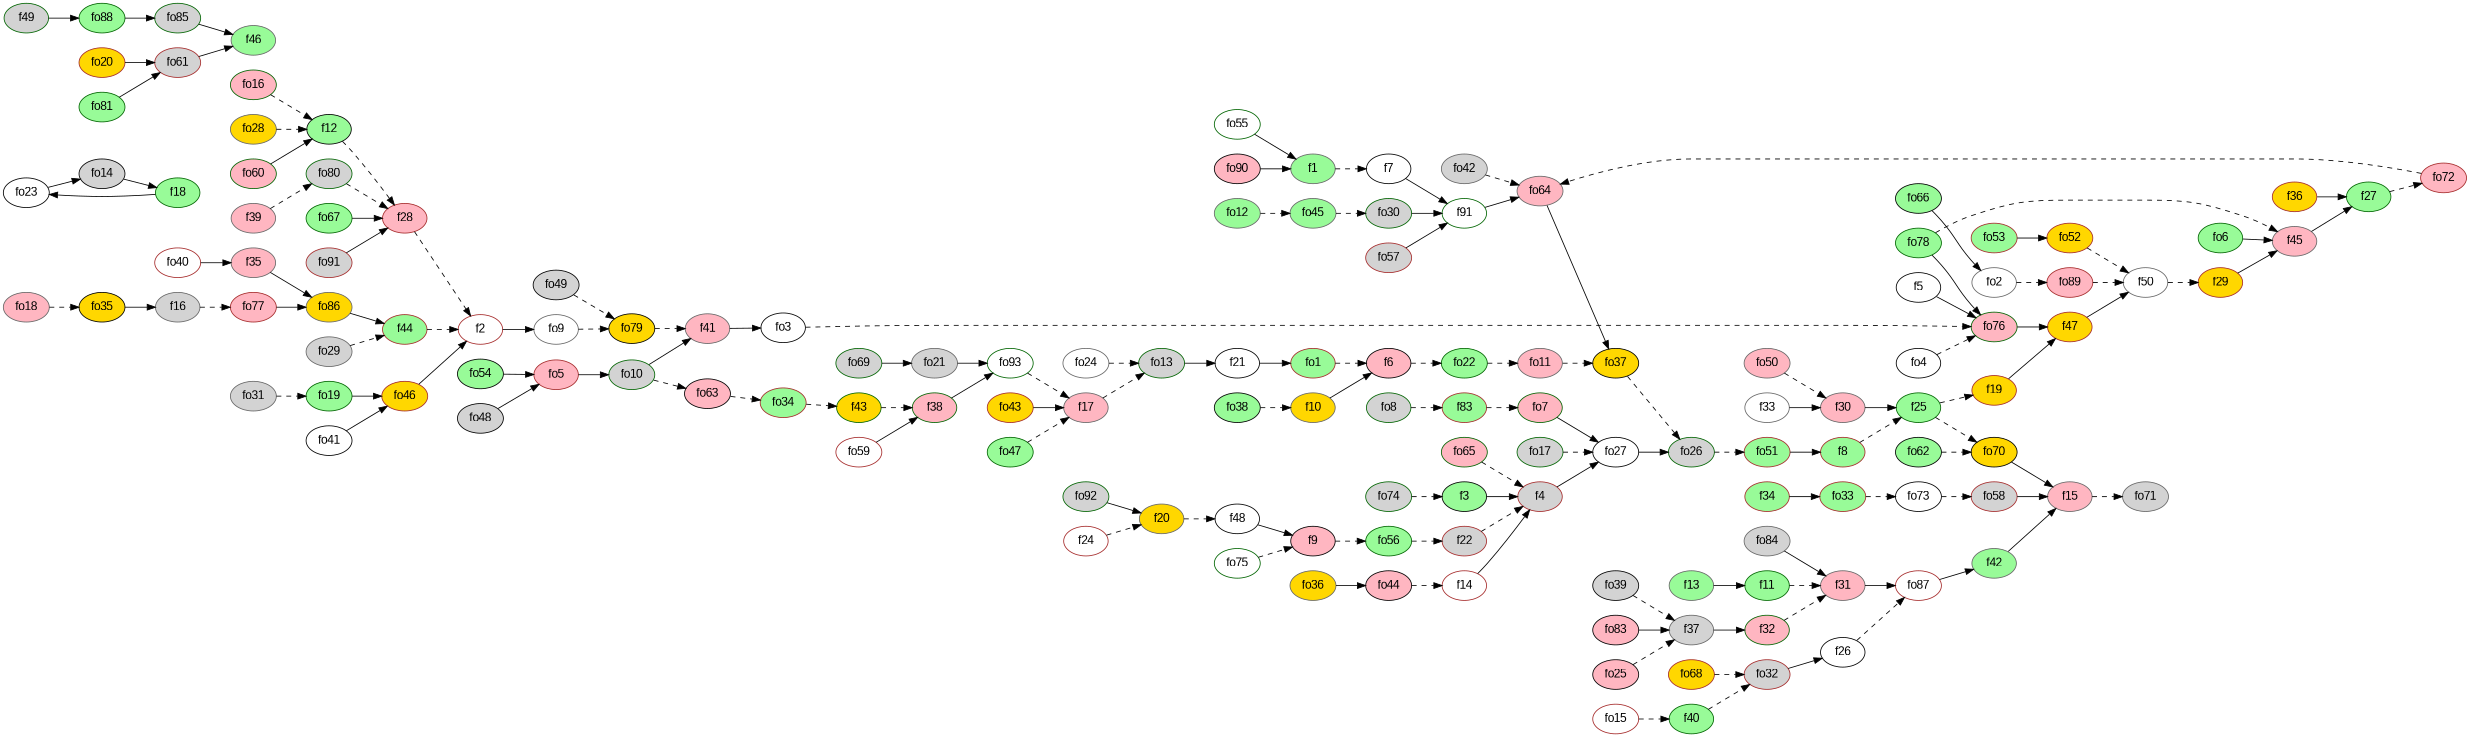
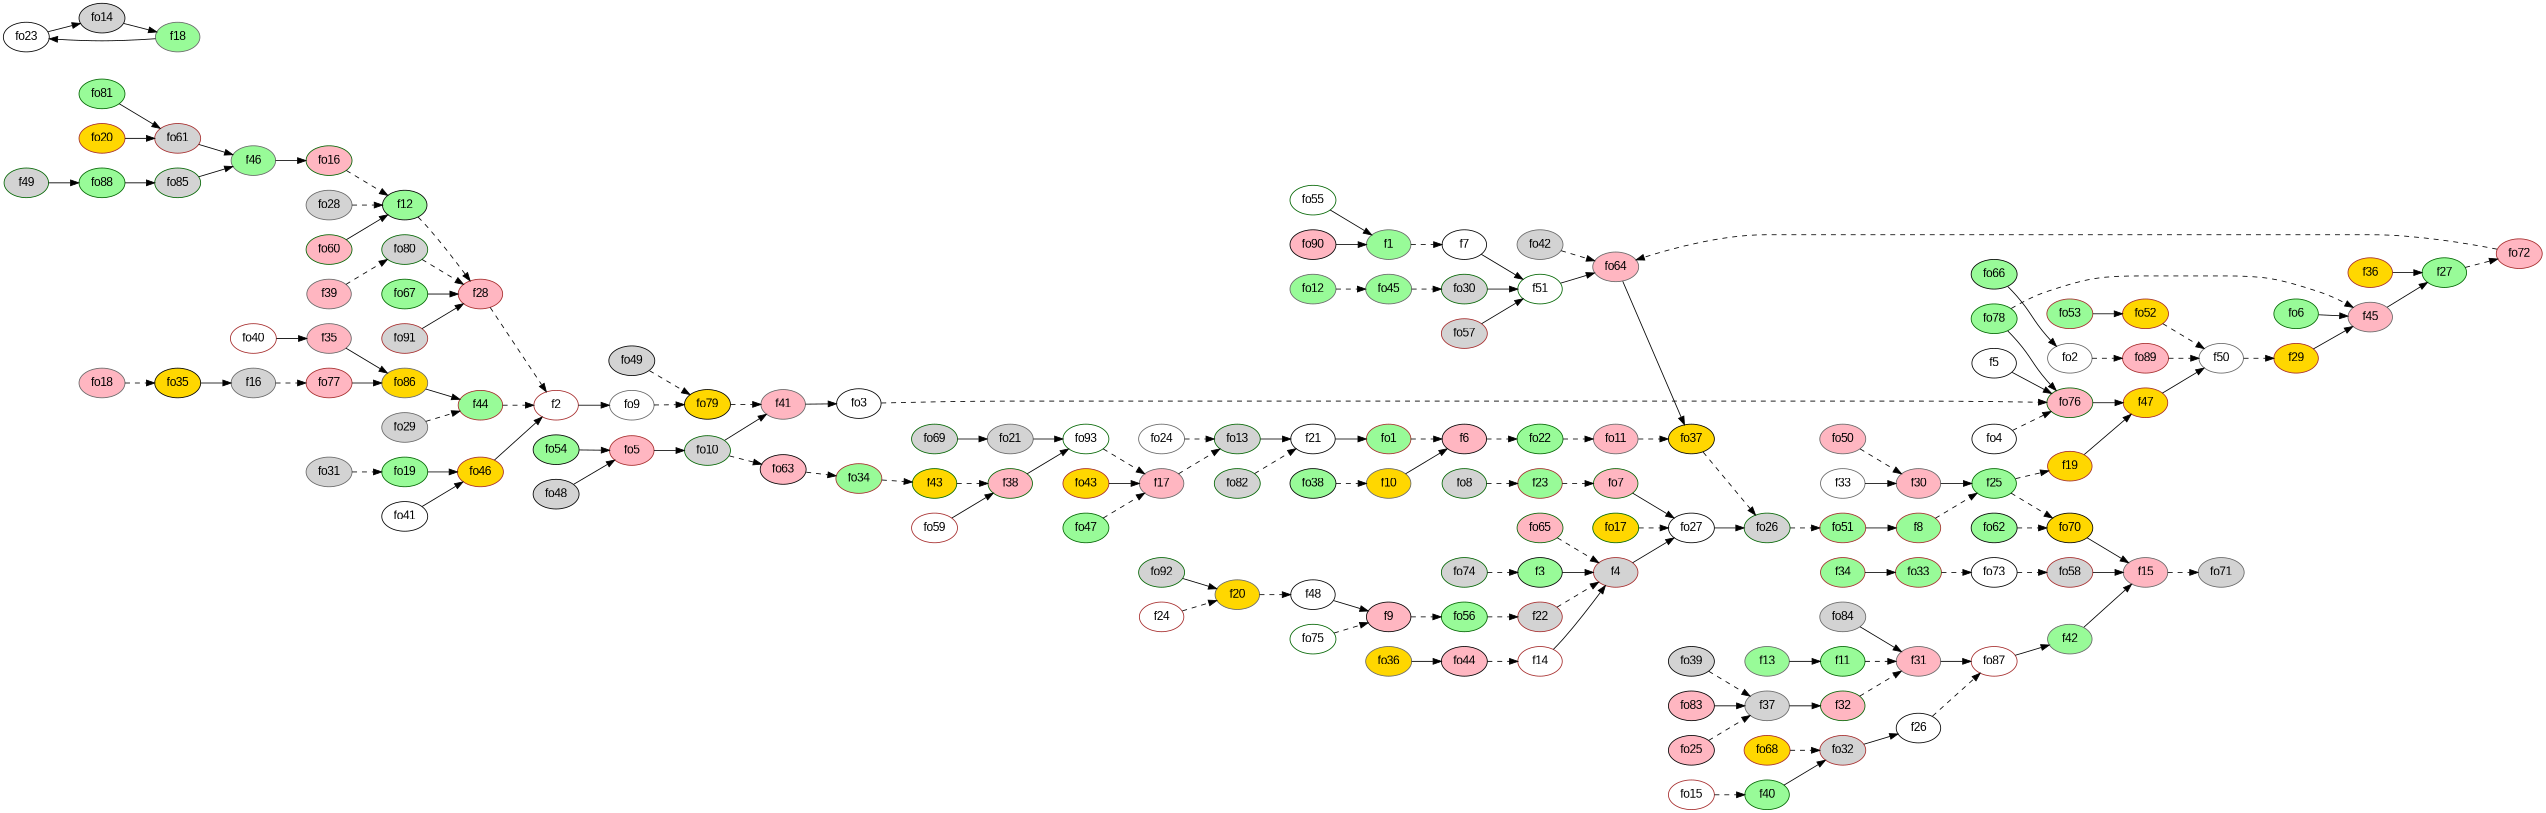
(253, 129) -> (329, 205)
none -> (287, 161)
(178, 193) -> (178, 37)
(1464, 213) -> (1540, 289)
(1464, 408) -> (1540, 483)
(1540, 452) -> (1616, 528)
none -> (1237, 483)
(1725, 699) -> (1801, 775)
